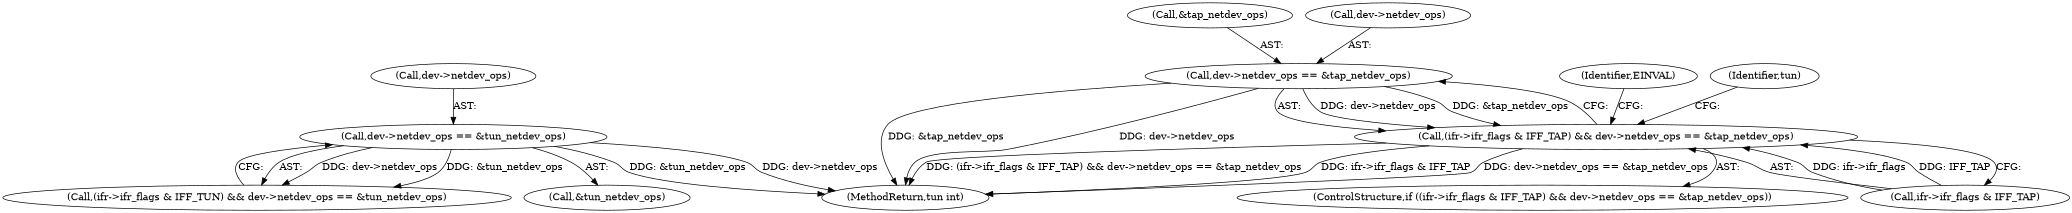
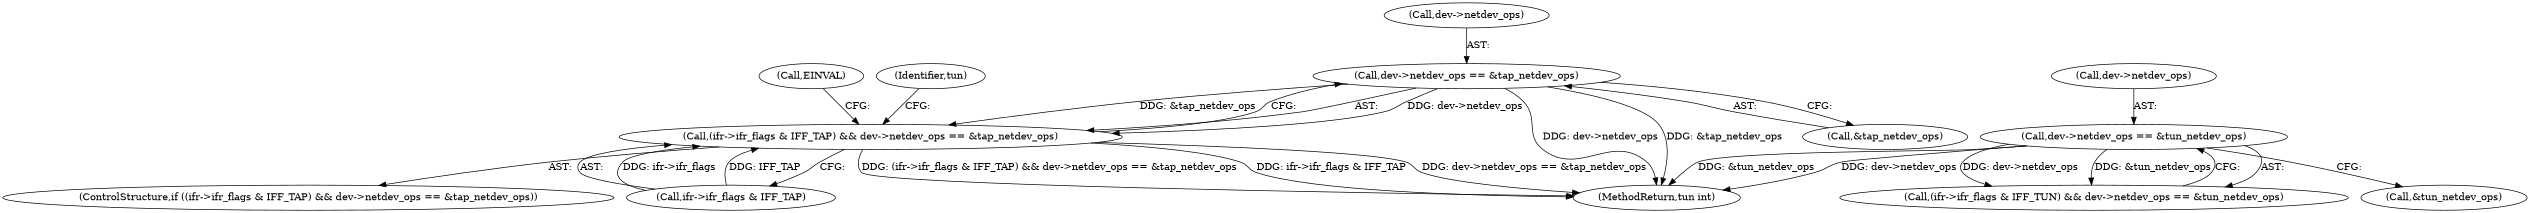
(1628, 76) -> (811, 76)
none -> (1725, 95)
(599, 167) -> (2351, 167)
